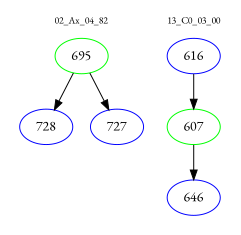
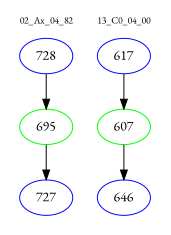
(194, 21) -> (124, 21)
(194, 56) -> (124, 56)
(66, 87) -> (46, 87)
